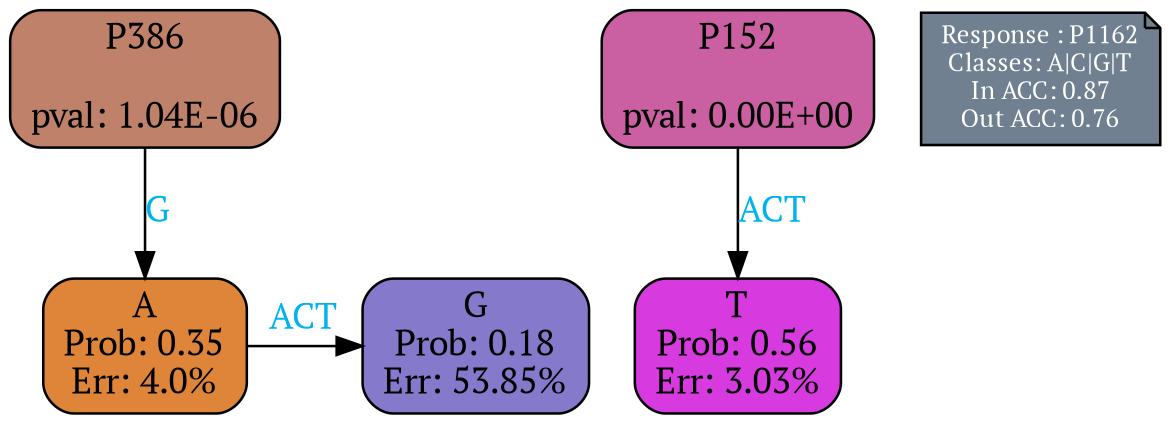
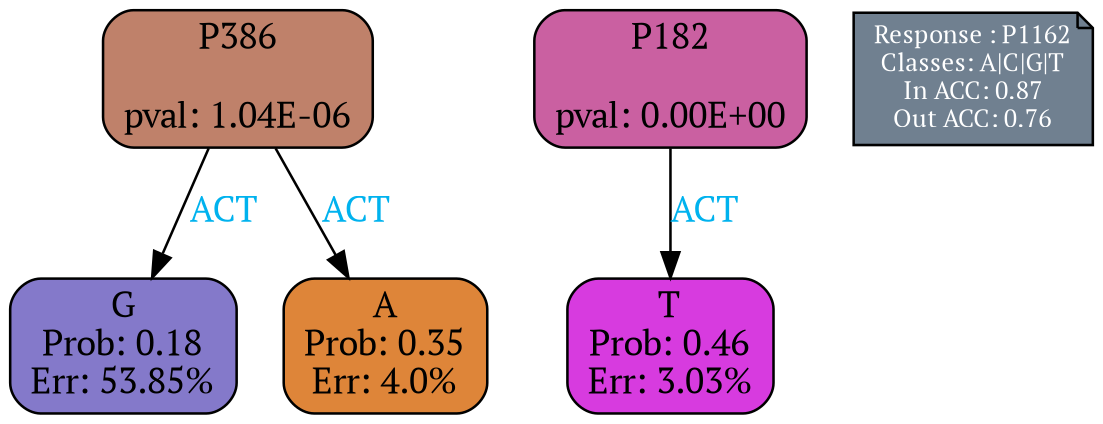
(738, 79) -> (670, 79)
(158, 212) -> (357, 212)
(292, 346) -> (186, 201)
(738, 346) -> (670, 346)
